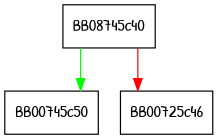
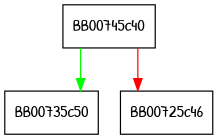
(109, 26) -> (109, 26)
(52, 113) -> (52, 113)
